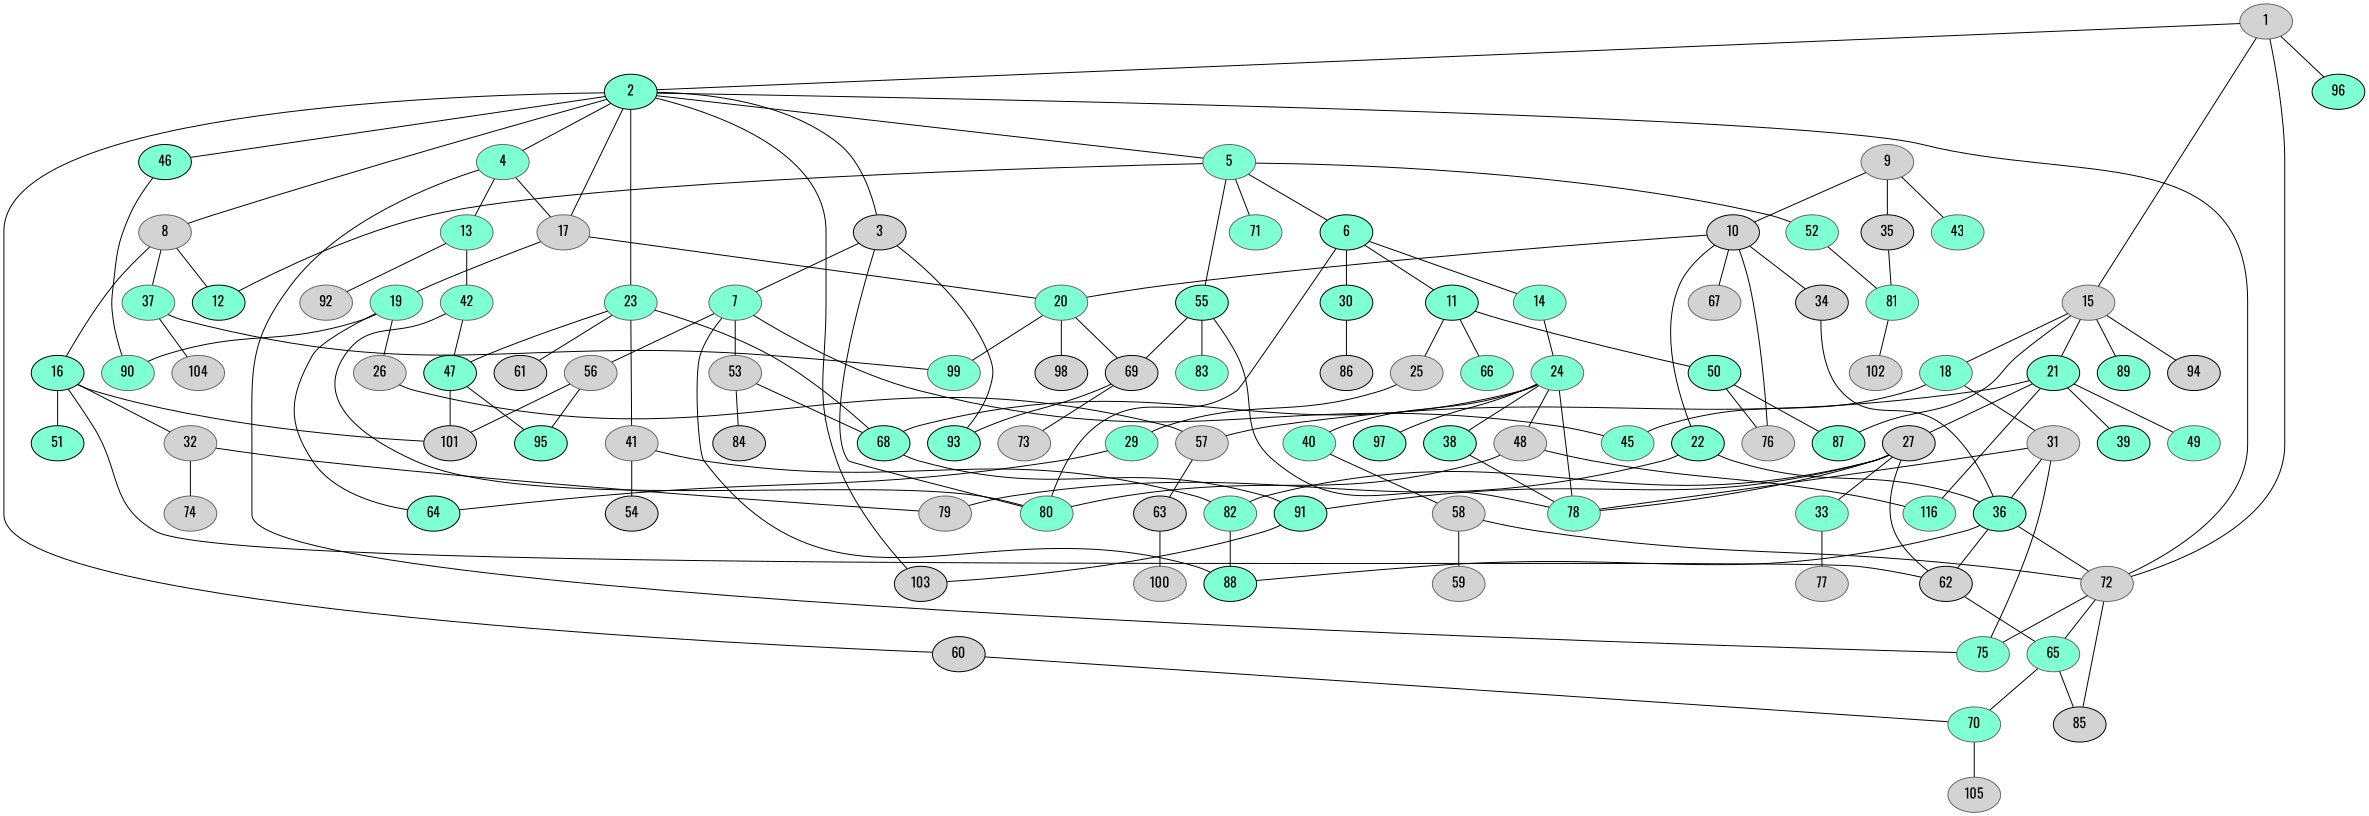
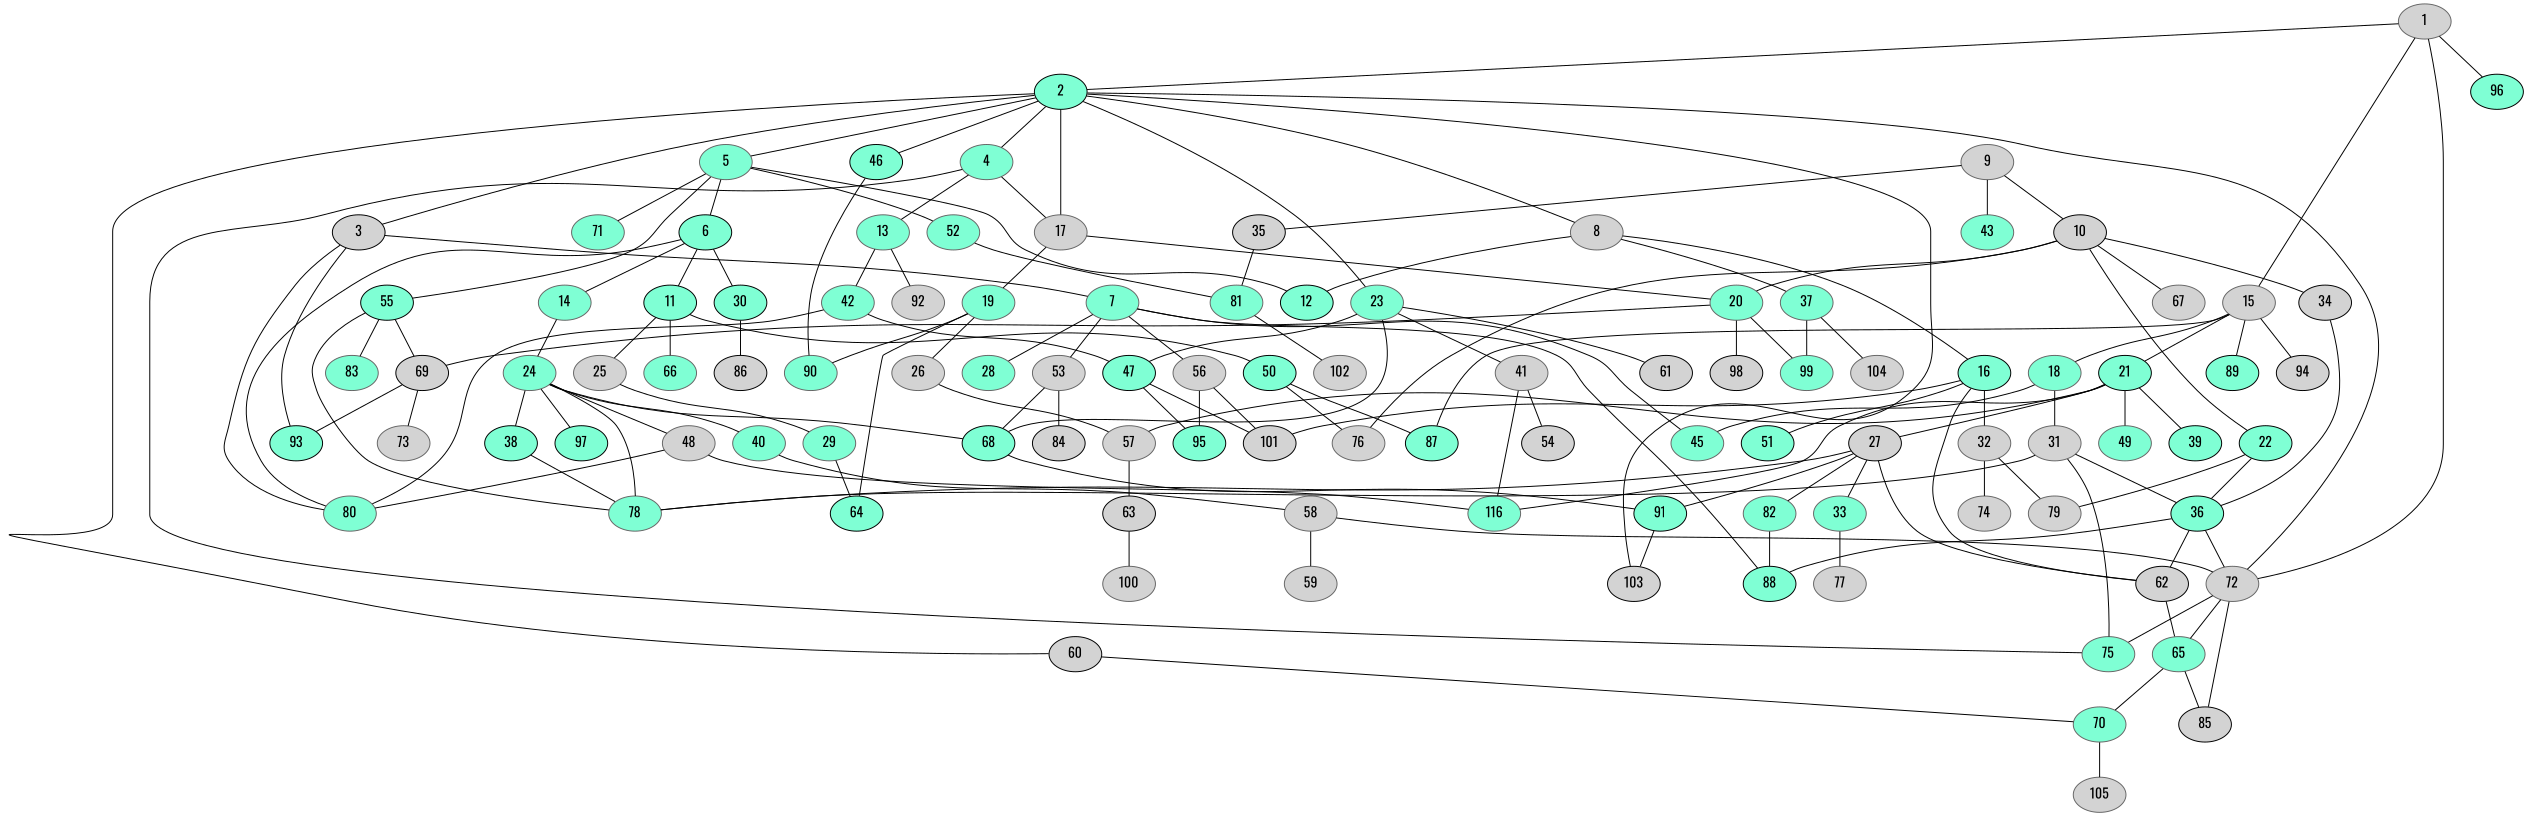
none -> (988, 373)
(934, 470) -> (1508, 443)
